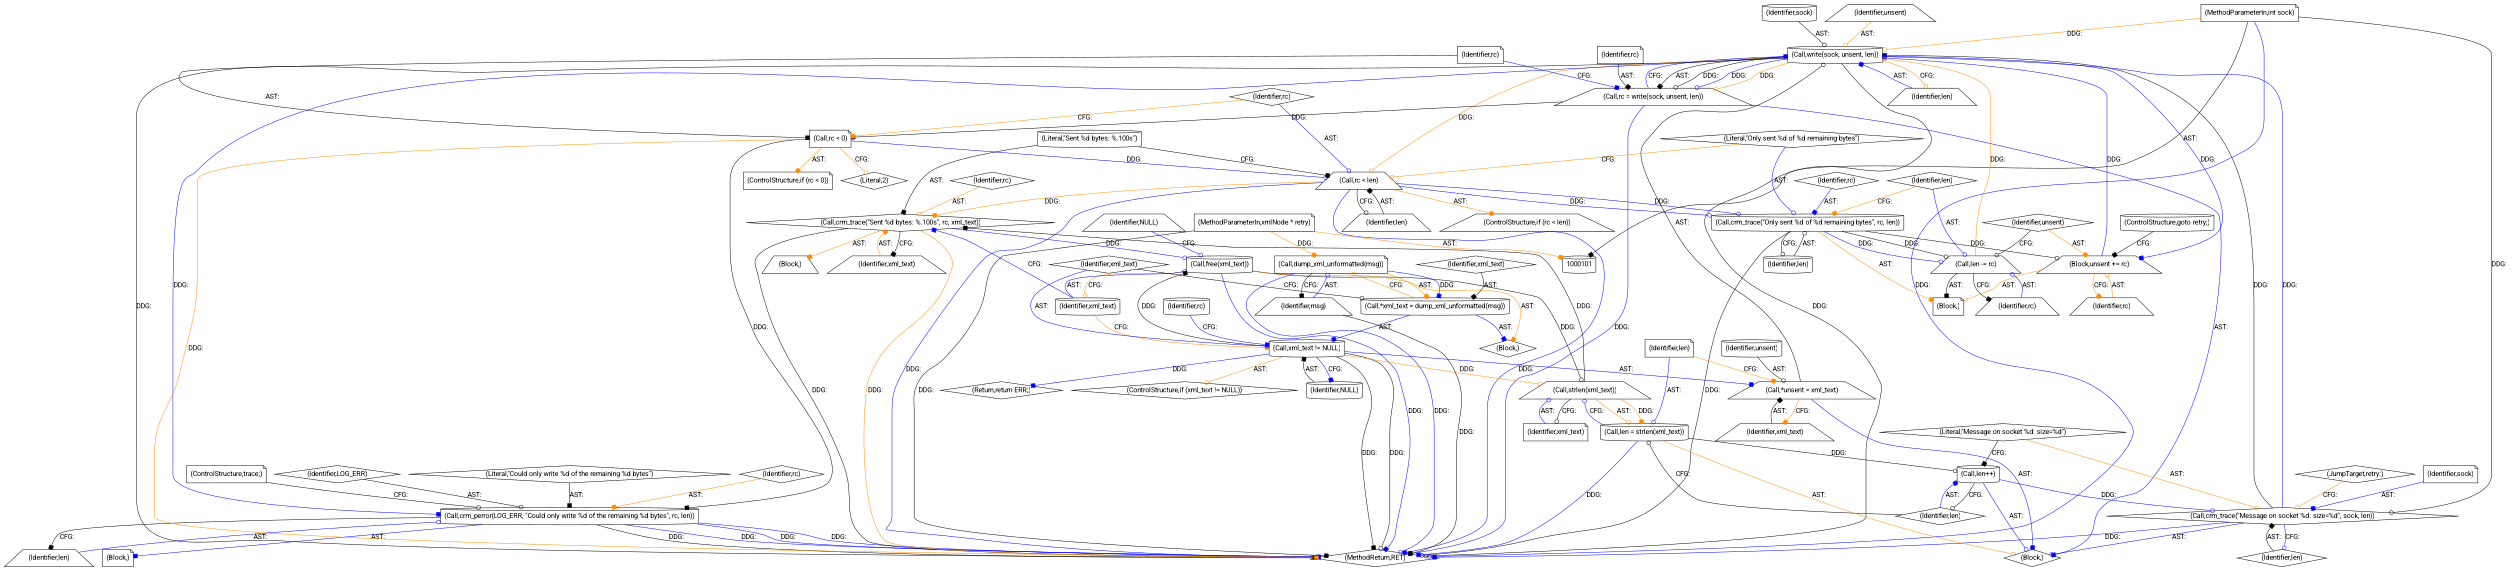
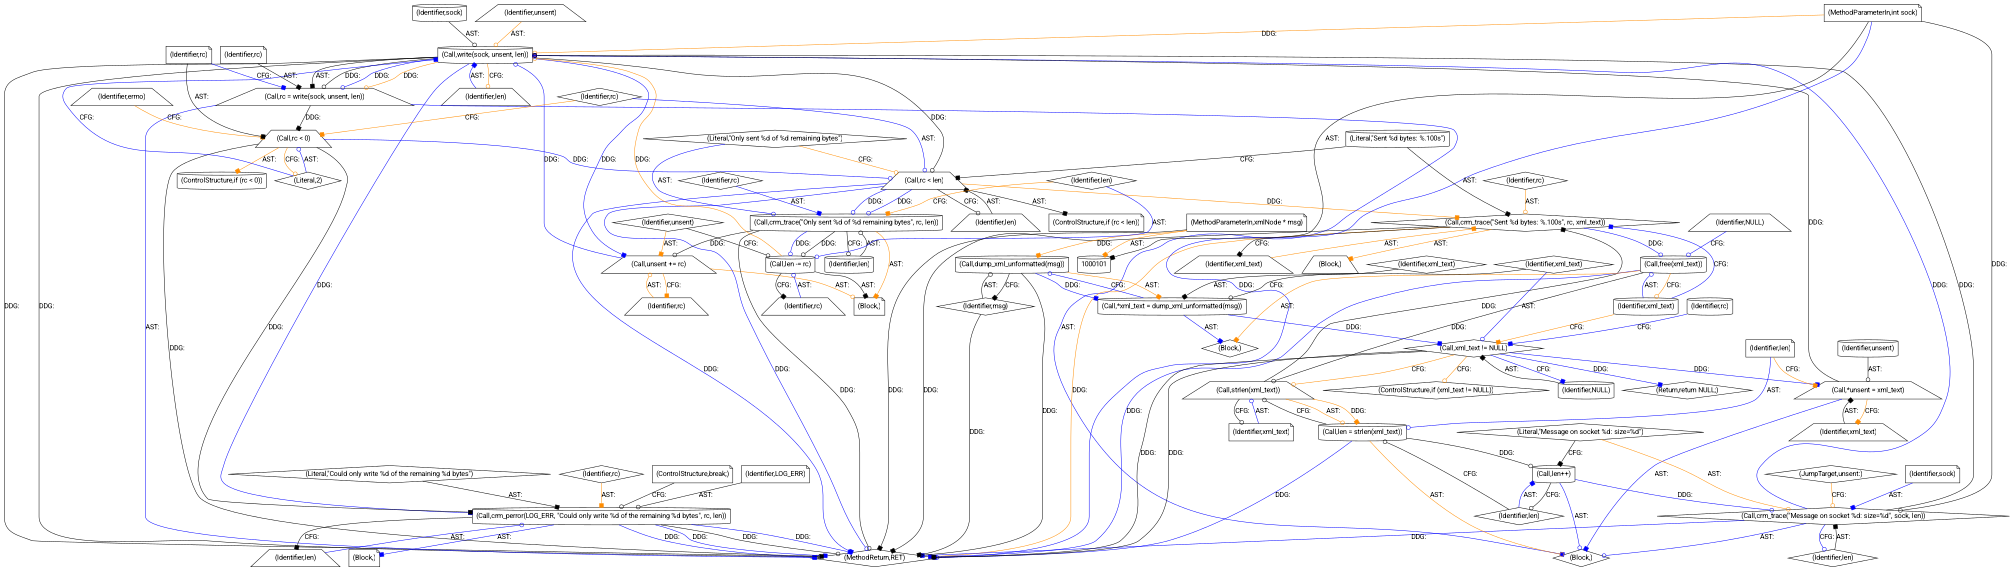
(1706, 61) -> (118, 83)
(1546, 75) -> (766, 76)
none -> (122, 97)
(830, 139) -> (294, 139)
none -> (303, 162)
(788, 181) -> (222, 181)
(1441, 201) -> (1014, 200)
(1254, 223) -> (1247, 223)
(1527, 223) -> (1096, 223)
(1683, 223) -> (1817, 223)
(2167, 223) -> none
(1331, 265) -> (1012, 265)
(1976, 265) -> (790, 265)
(2099, 265) -> (659, 265)
(1385, 286) -> (1098, 285)
(1321, 288) -> (982, 286)
(1304, 307) -> (986, 307)
(1387, 327) -> (1355, 327)
(1623, 327) -> (154, 327)
(1170, 331) -> none
(1307, 348) -> (1474, 348)
(1399, 348) -> (1042, 457)
(1262, 369) -> (1465, 369)
(1468, 369) -> (1420, 369)
(1627, 369) -> (1703, 369)
(1001, 390) -> (1687, 390)
(1590, 416) -> (1295, 415)
(226, 474) -> (693, 474)
(337, 474) -> (775, 474)
(2355, 474) -> (1831, 474)
(202, 527) -> (297, 524)
